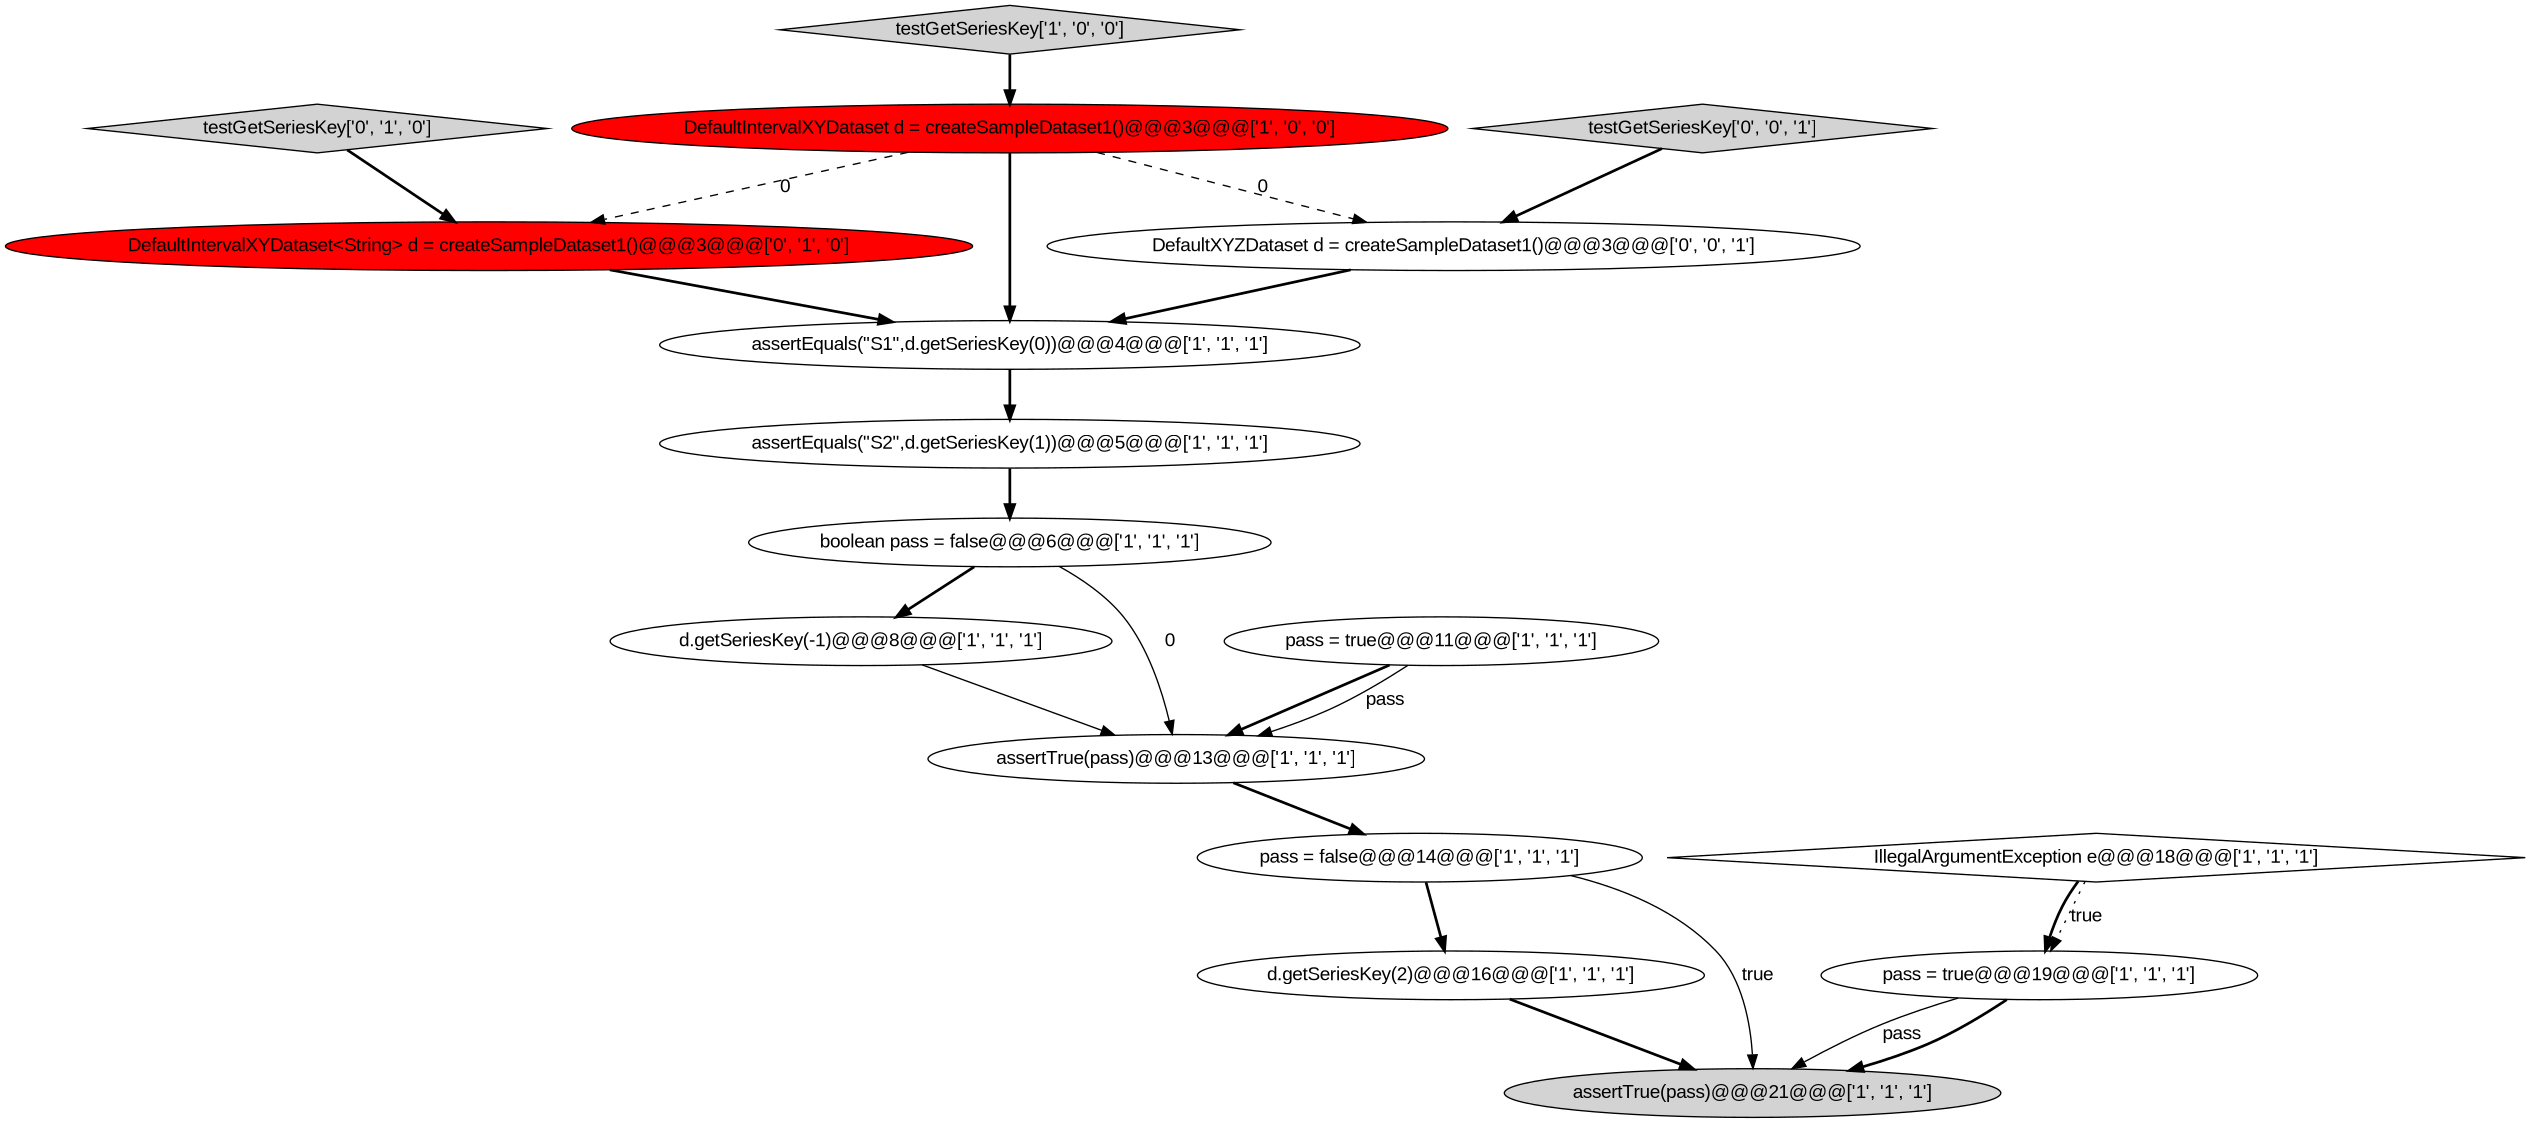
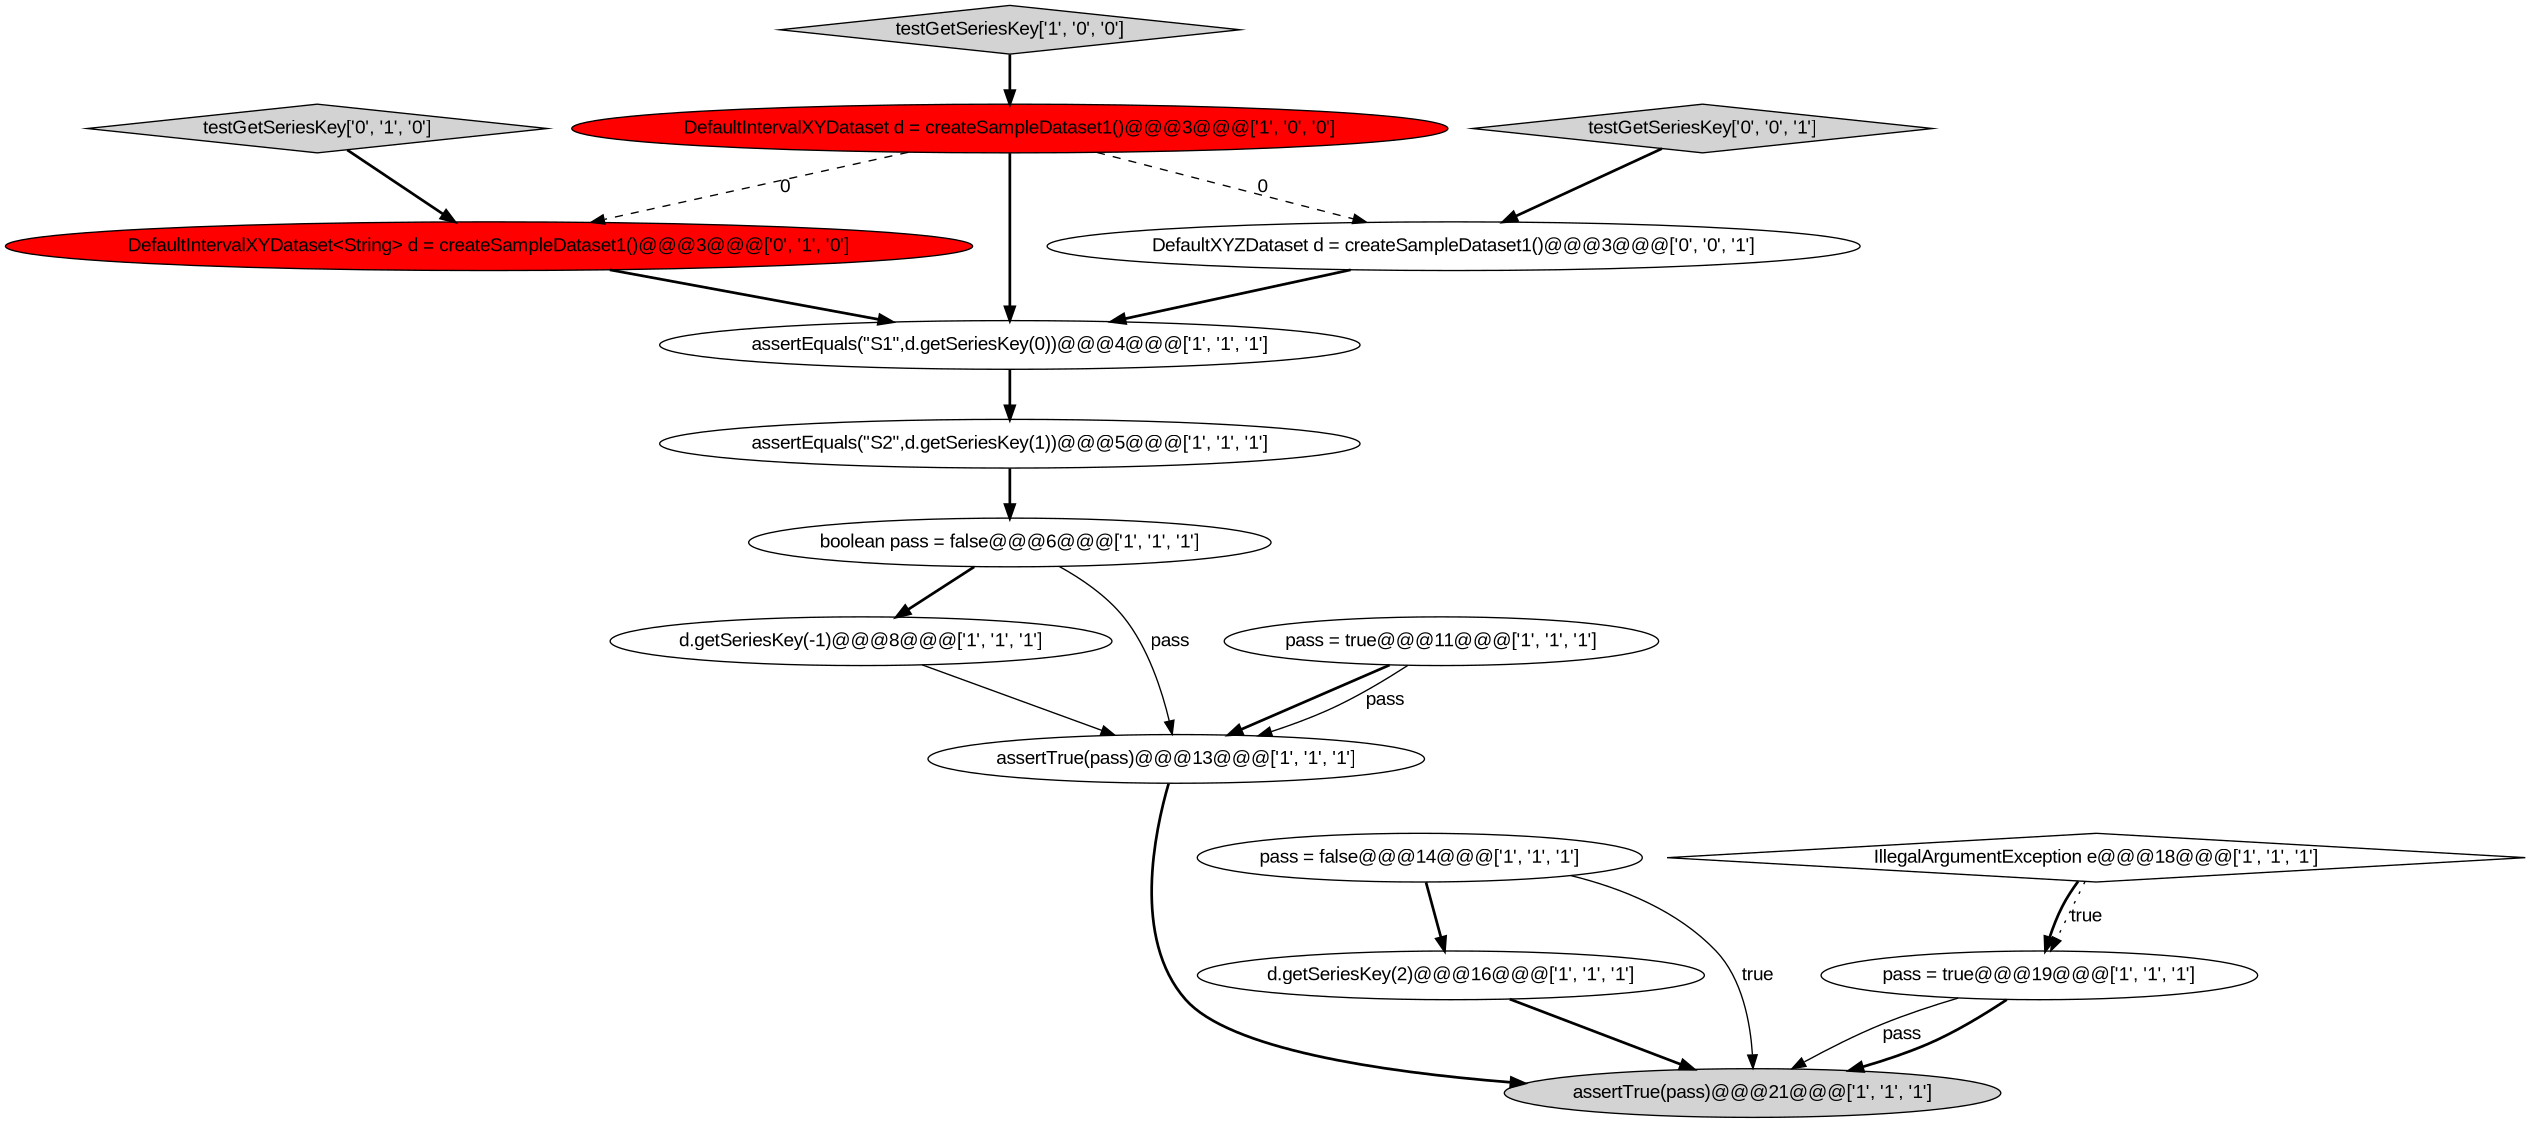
(1170, 641) -> (1170, 641)
(1292, 806) -> (1234, 1031)
